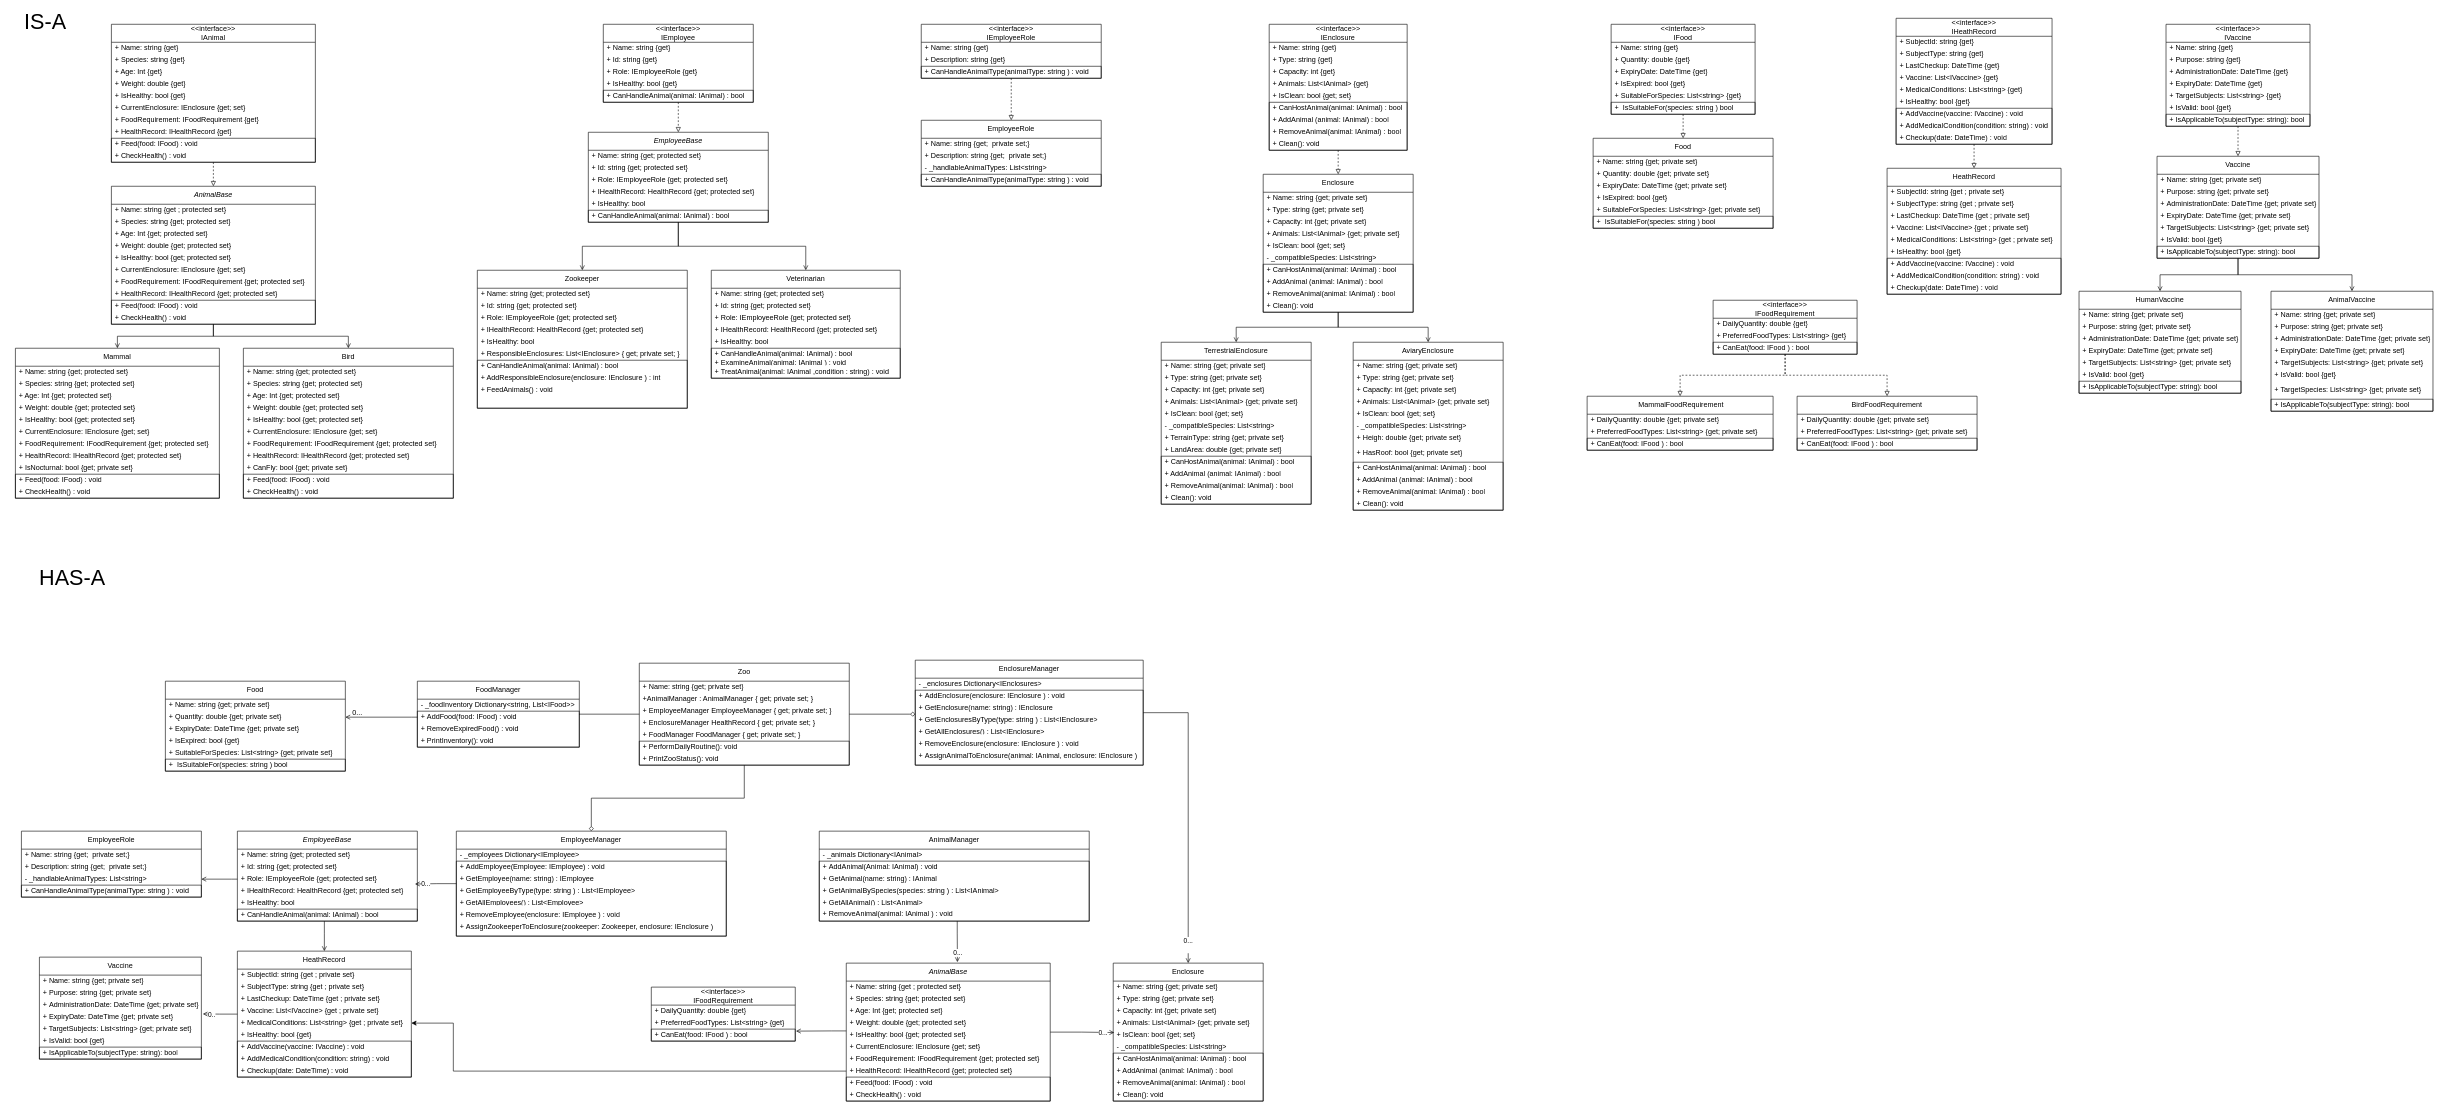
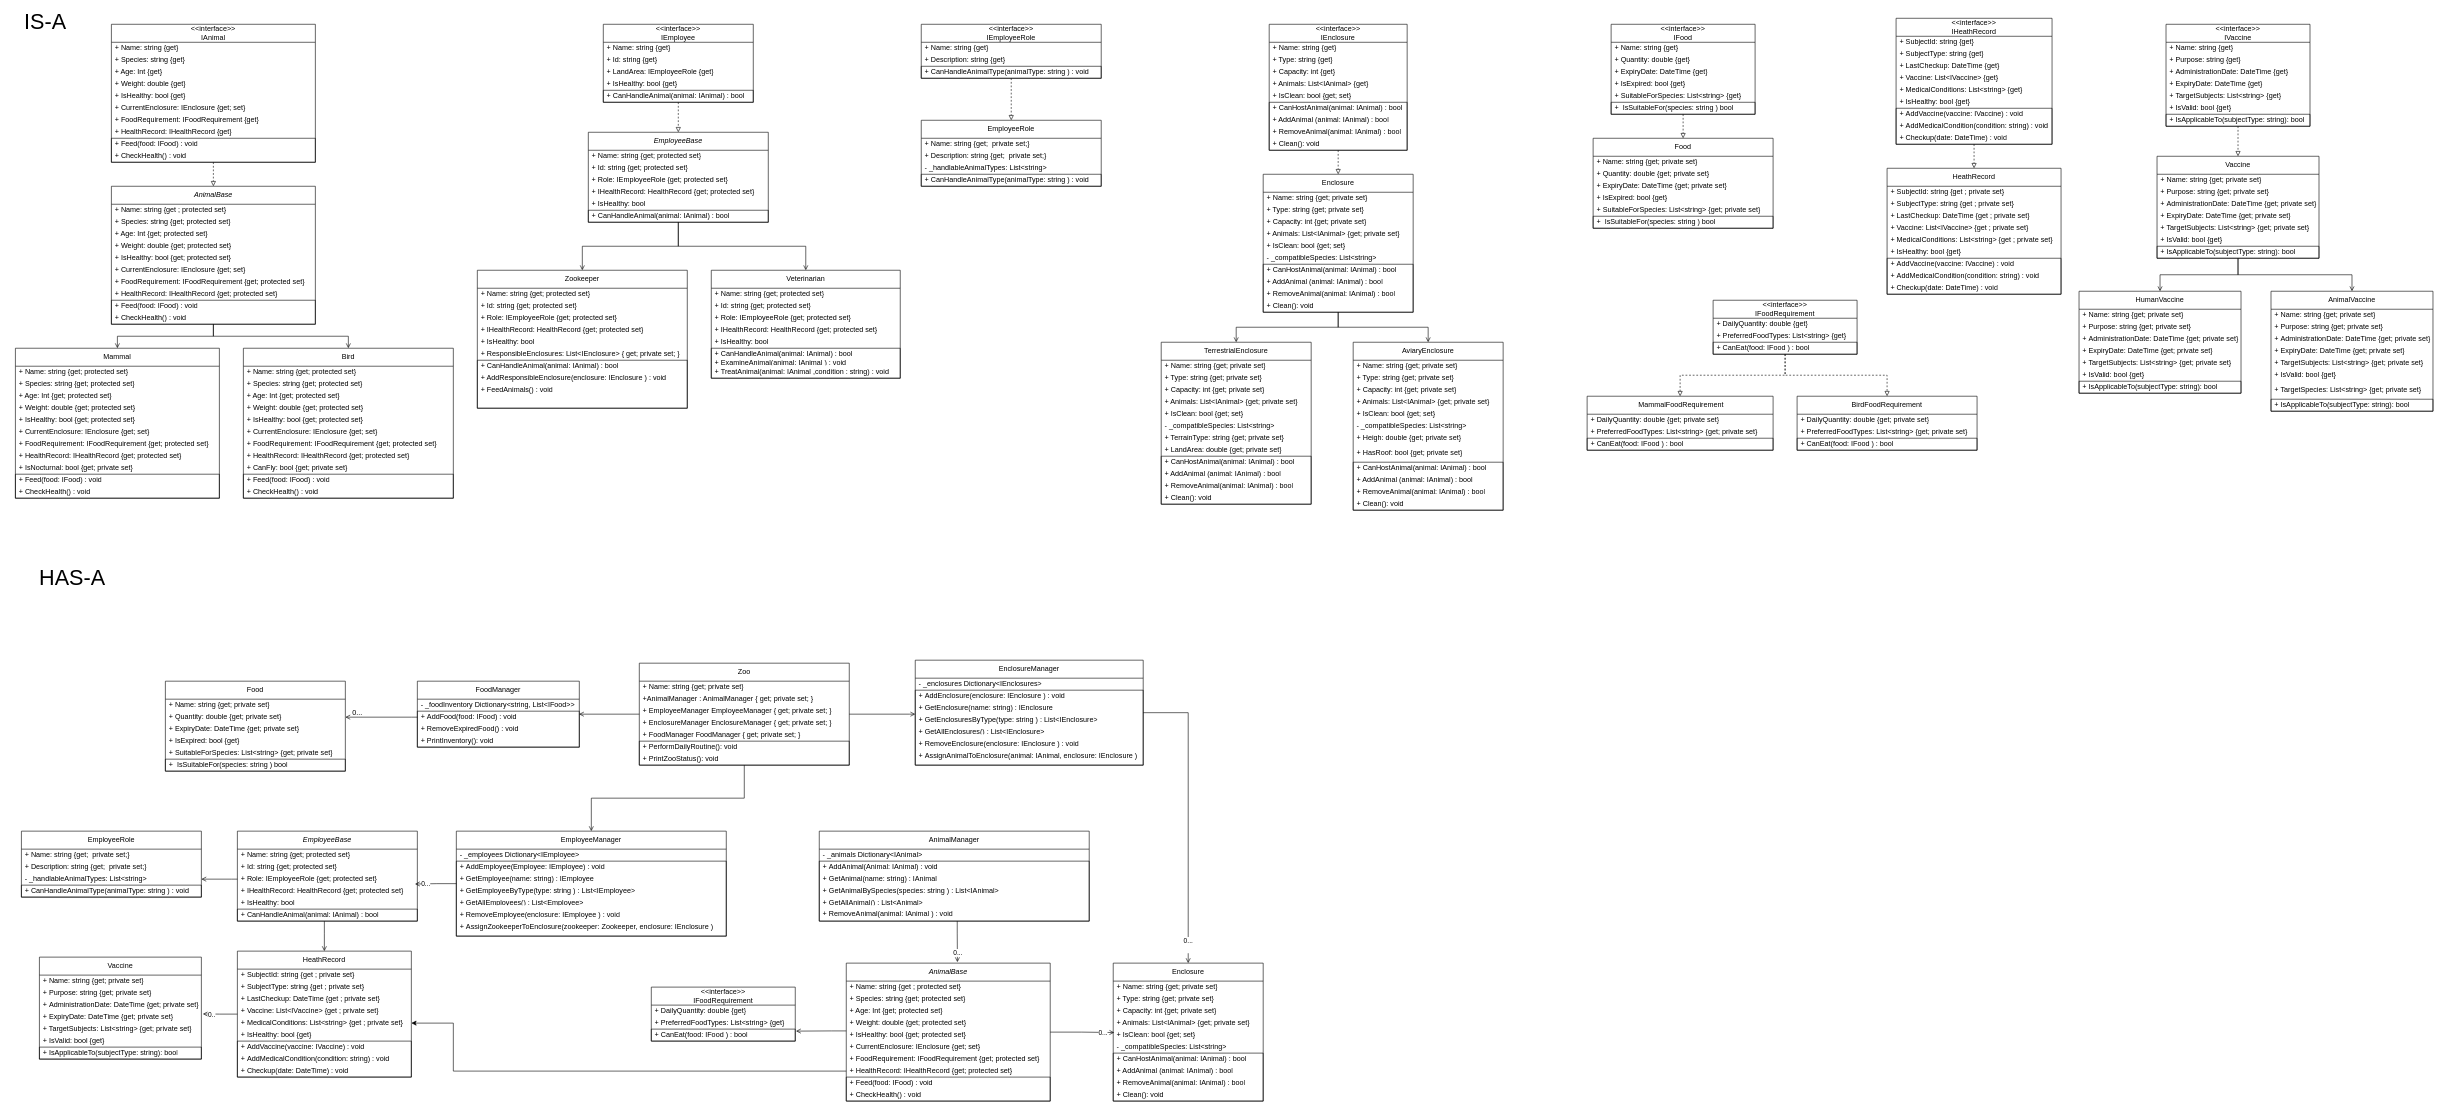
(655, 72) -> (664, 72)
(581, 378) -> (583, 378)
(583, 714) -> (583, 714)
(909, 714) -> (910, 714)
(739, 723) -> (745, 723)
(591, 825) -> (591, 827)
